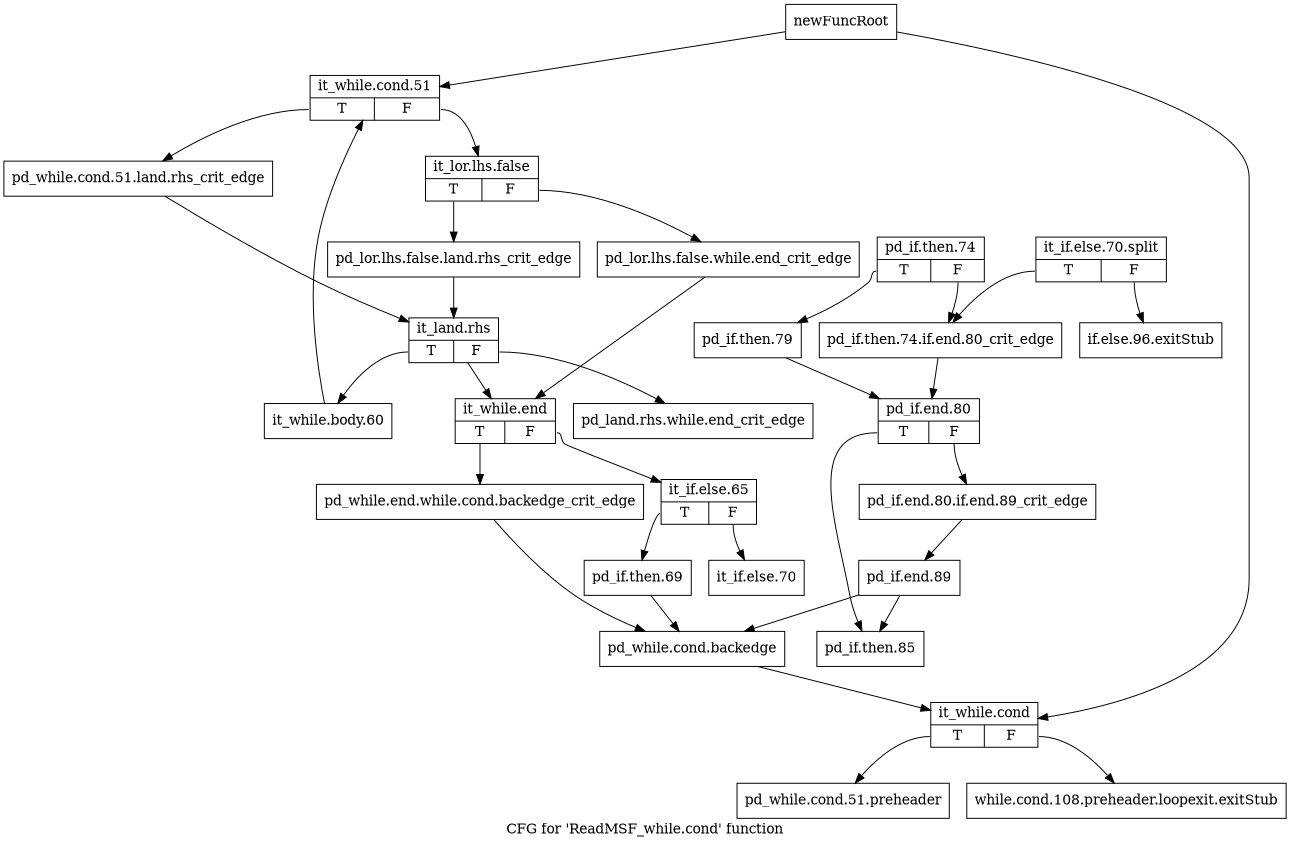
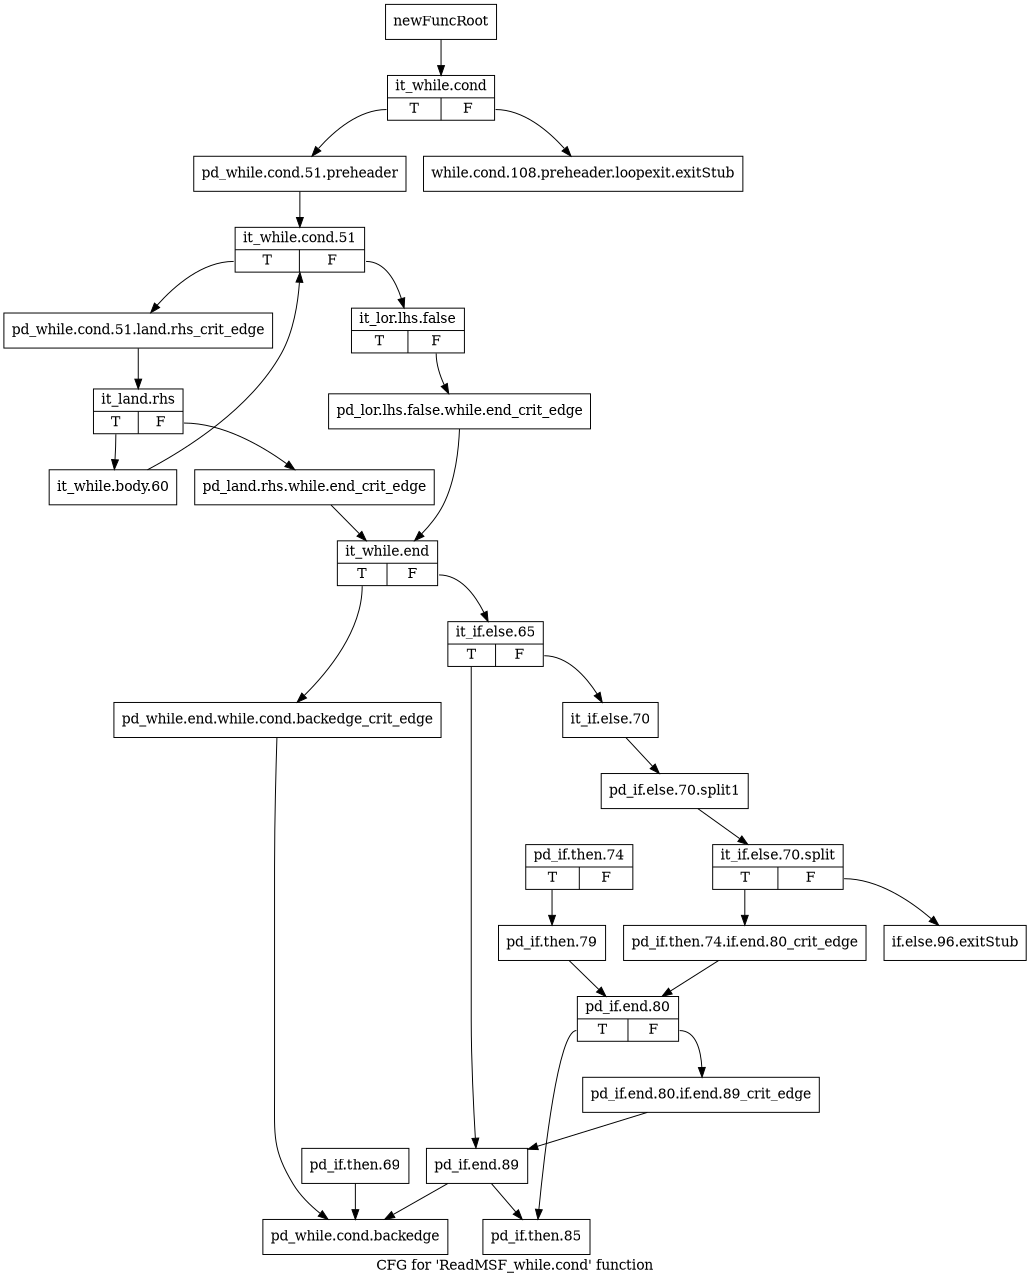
(617, 58) -> (300, 205)
(454, 259) -> none
(956, 298) -> none
(477, 377) -> (345, 519)
(651, 531) -> (471, 903)
(839, 687) -> none
none -> (675, 791)
